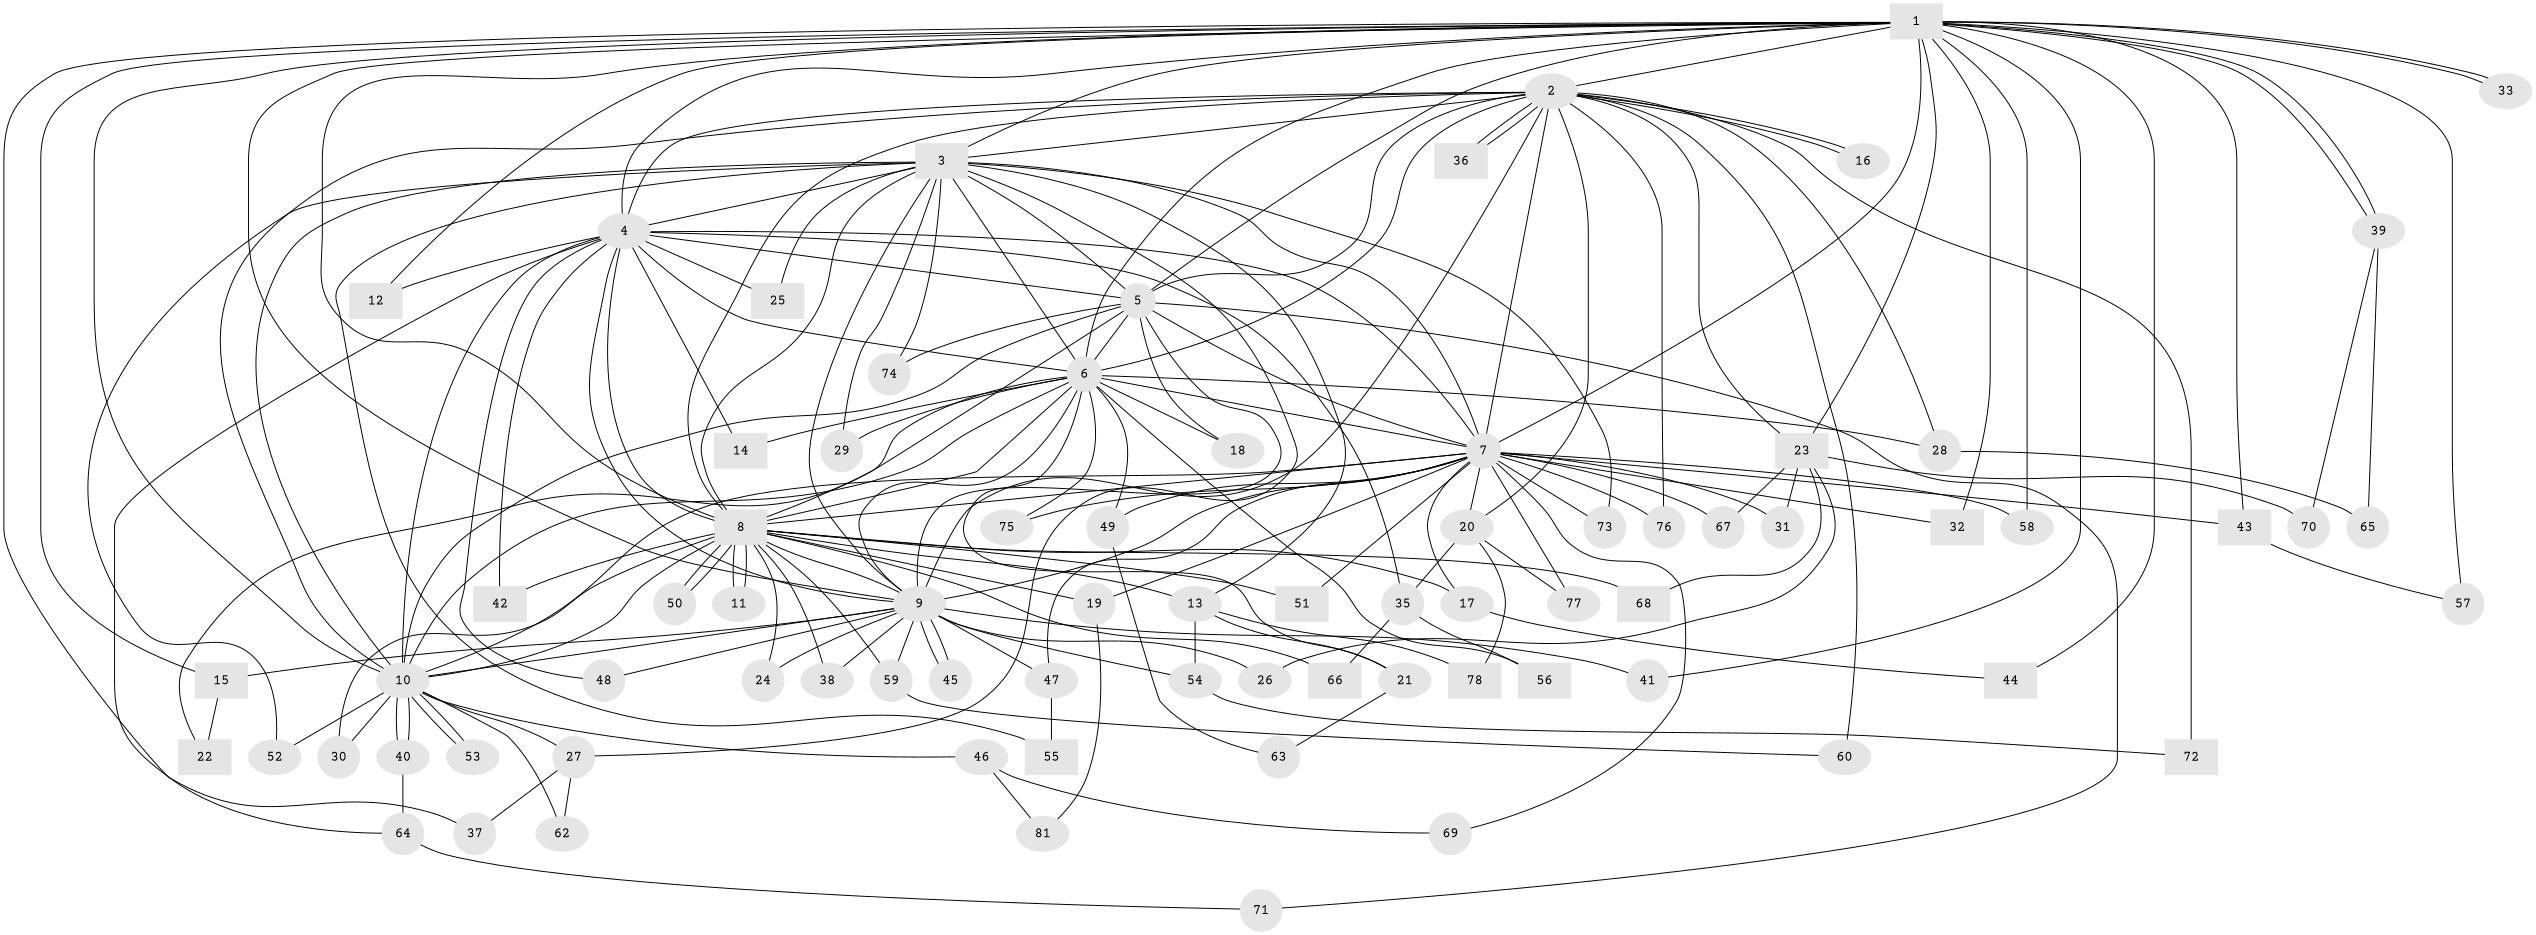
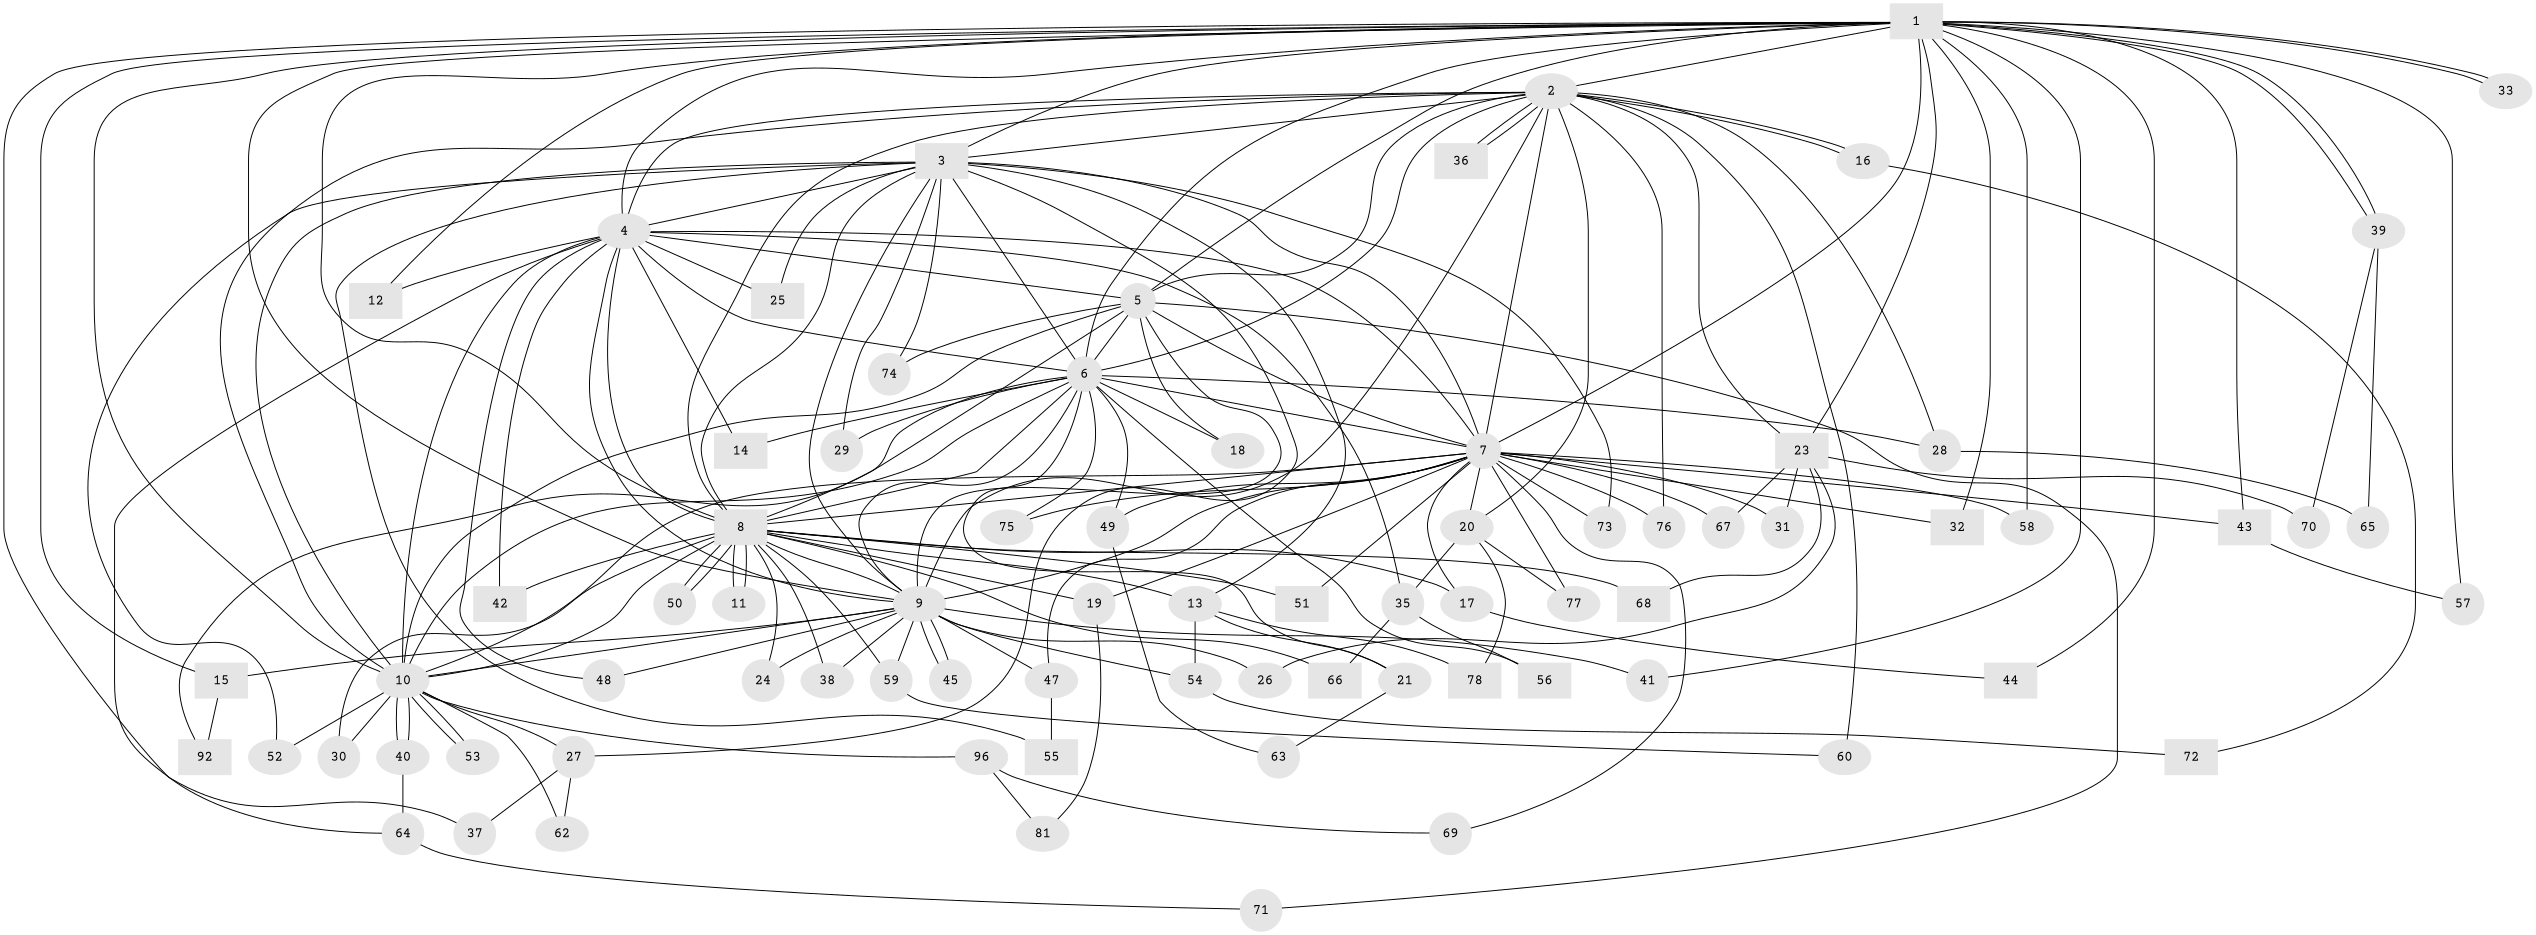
(1050, 228) -> none
(2059, 280) -> (2352, 370)
(205, 757) -> (205, 757)
(982, 757) -> (982, 757)
